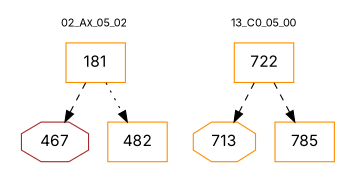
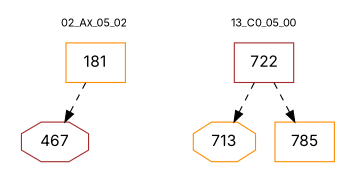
(264, 63) -> (264, 63)
(138, 142) -> none
